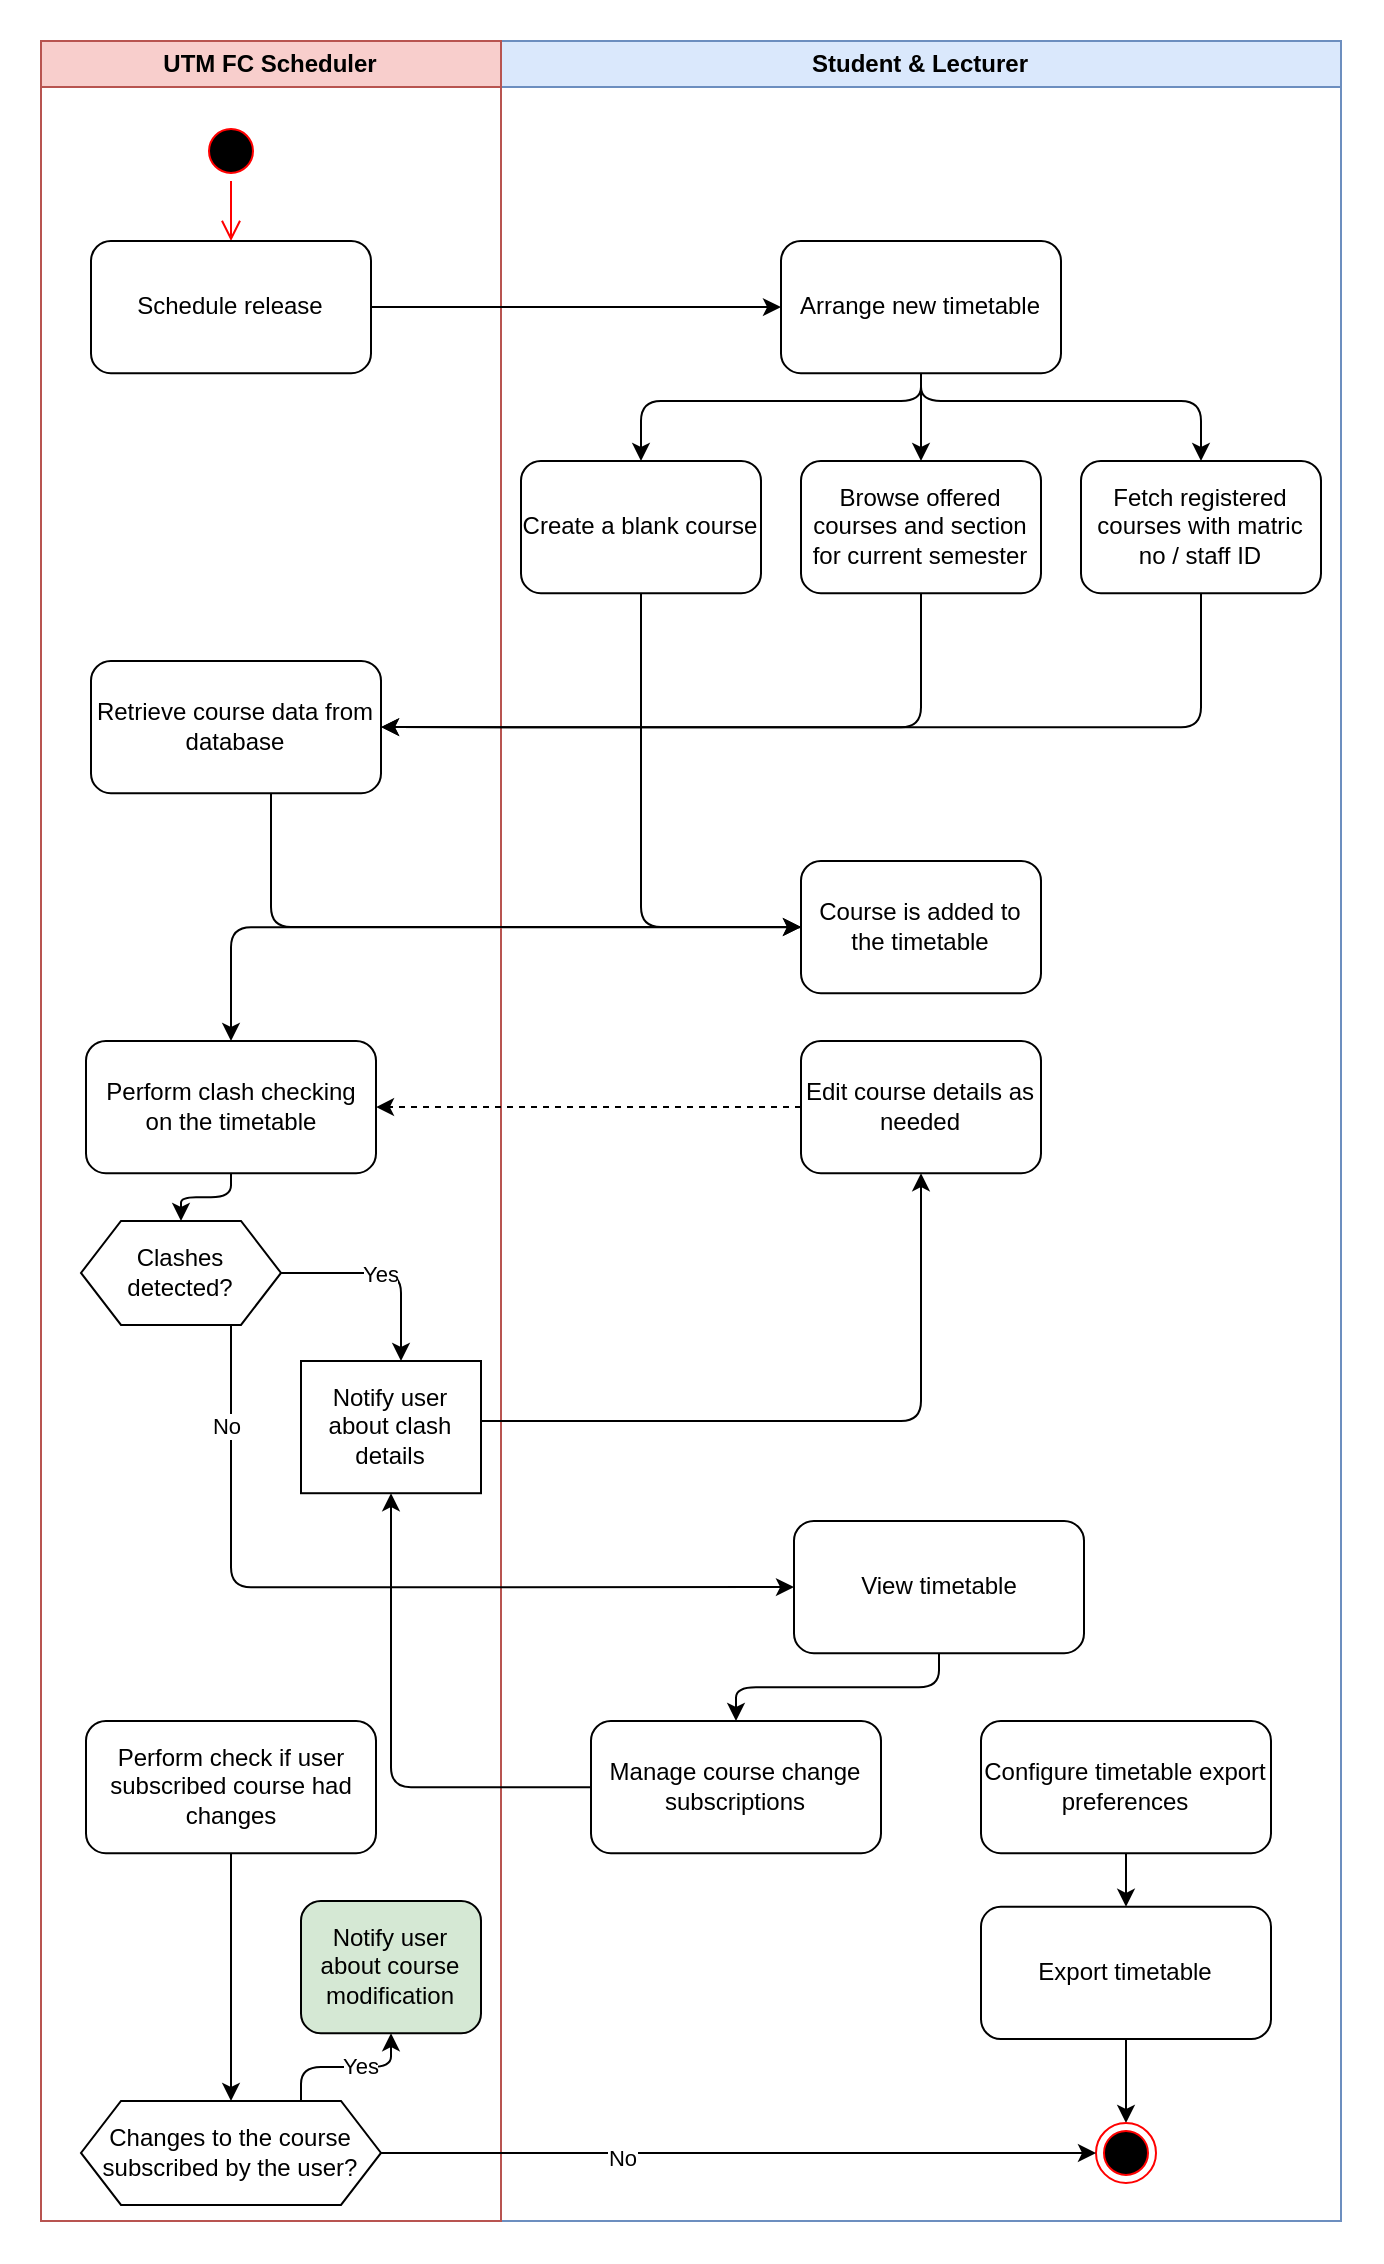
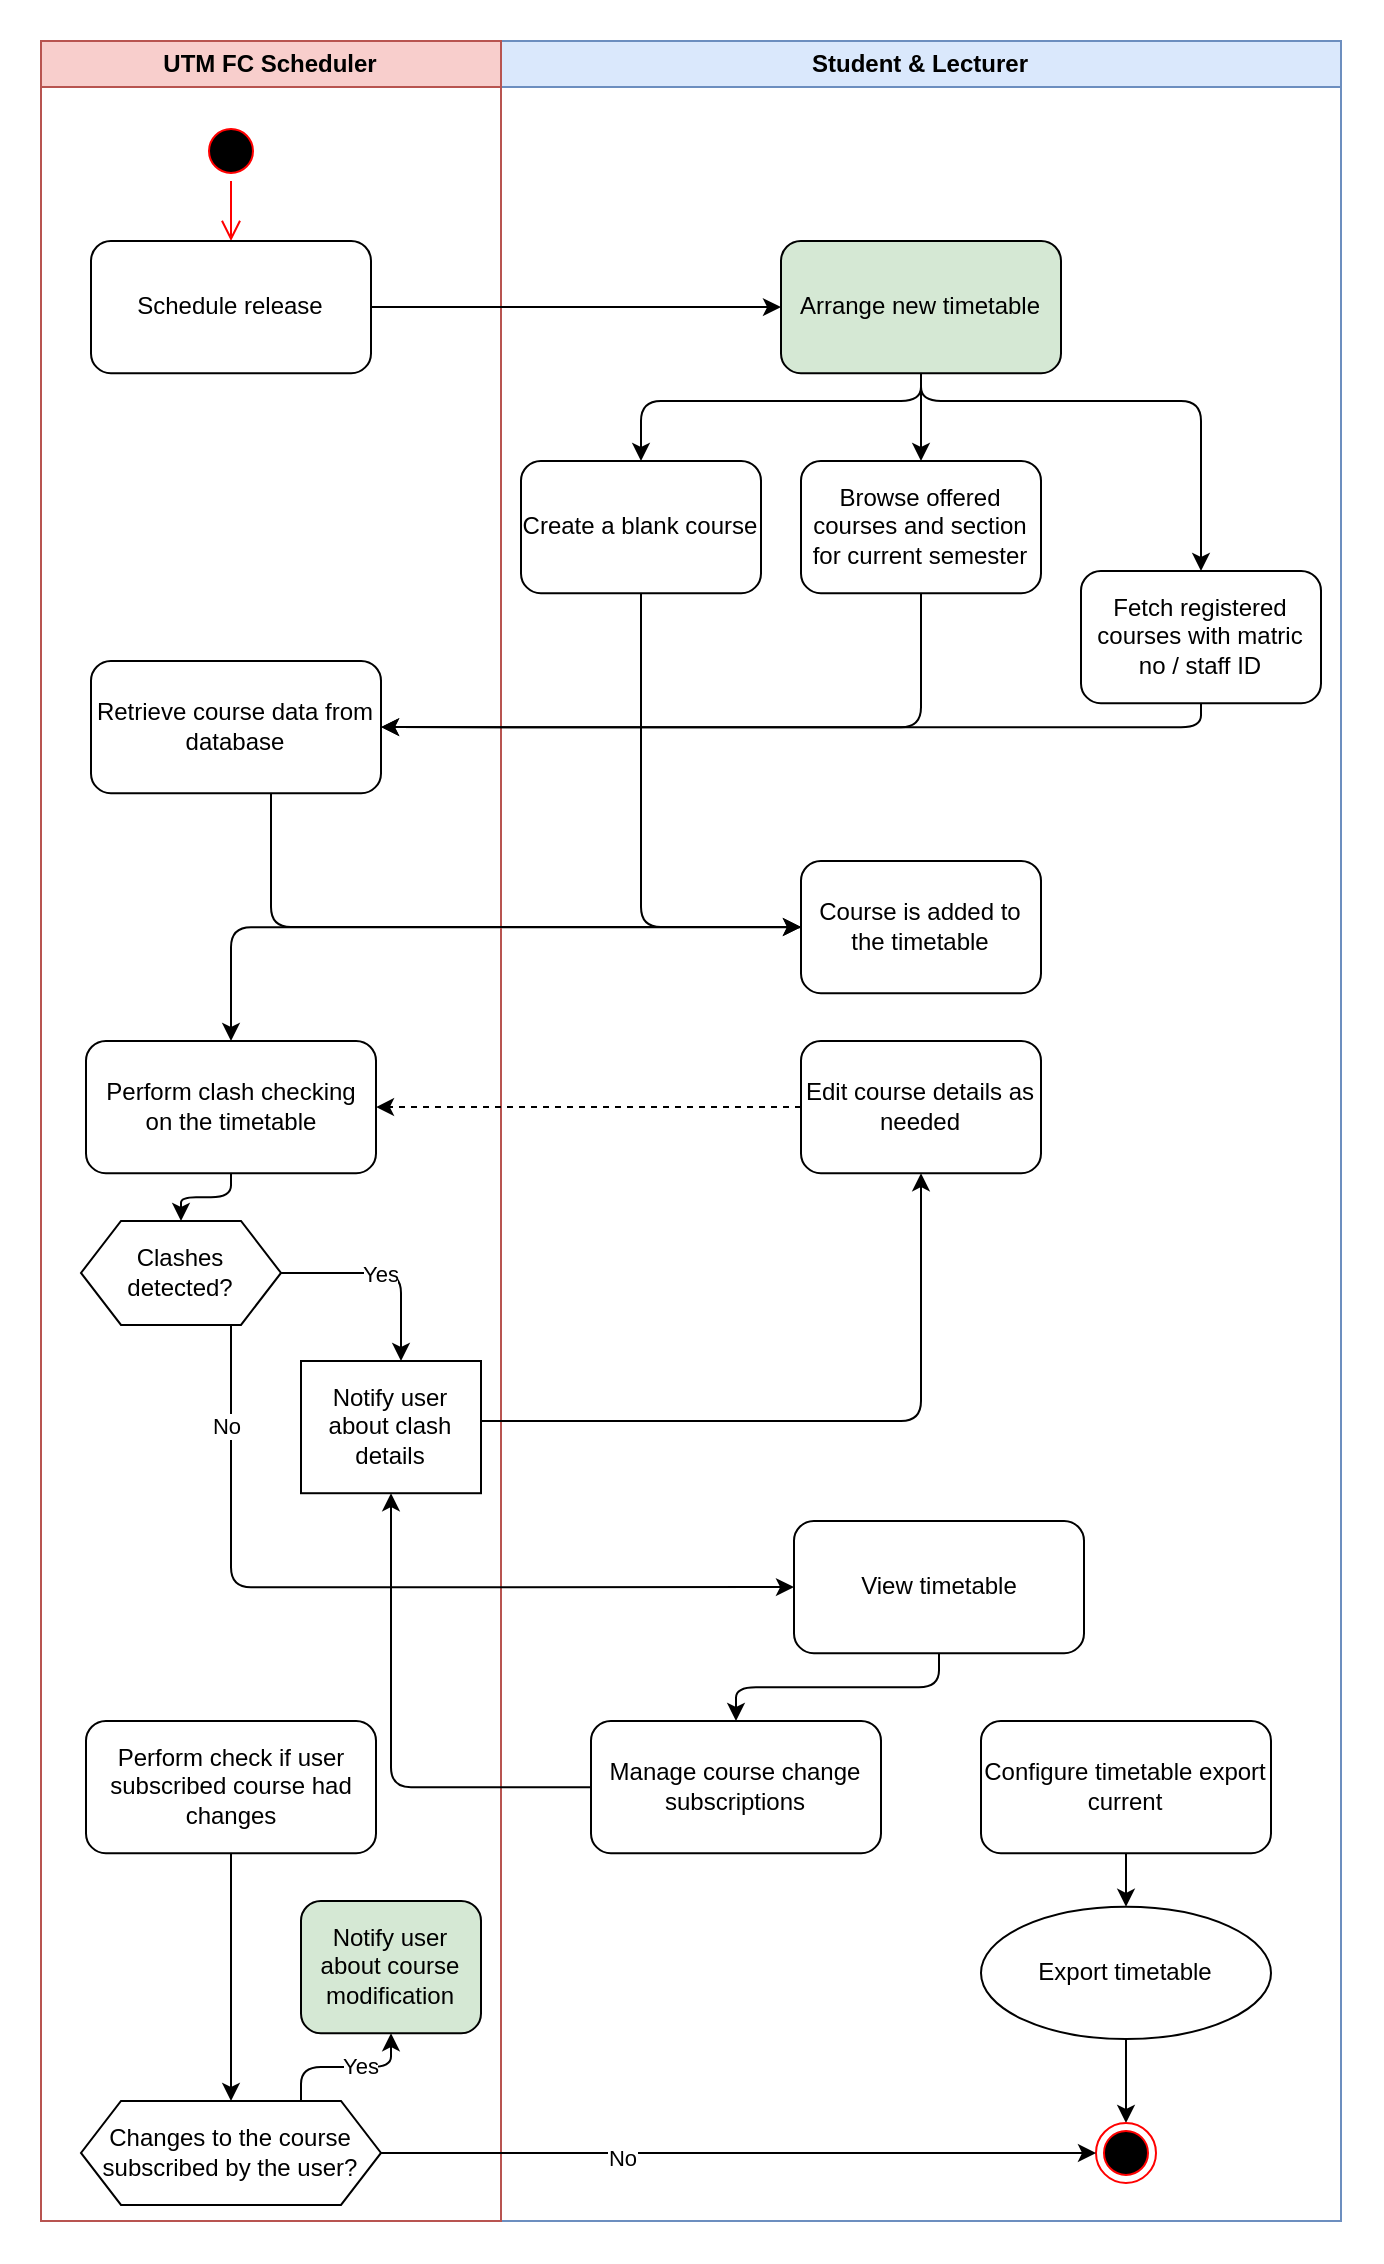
(921, 307) -> (921, 307)
(1201, 527) -> (1201, 637)
(1126, 1787) -> (1126, 1787)
(1126, 1973) -> (1126, 1973)
